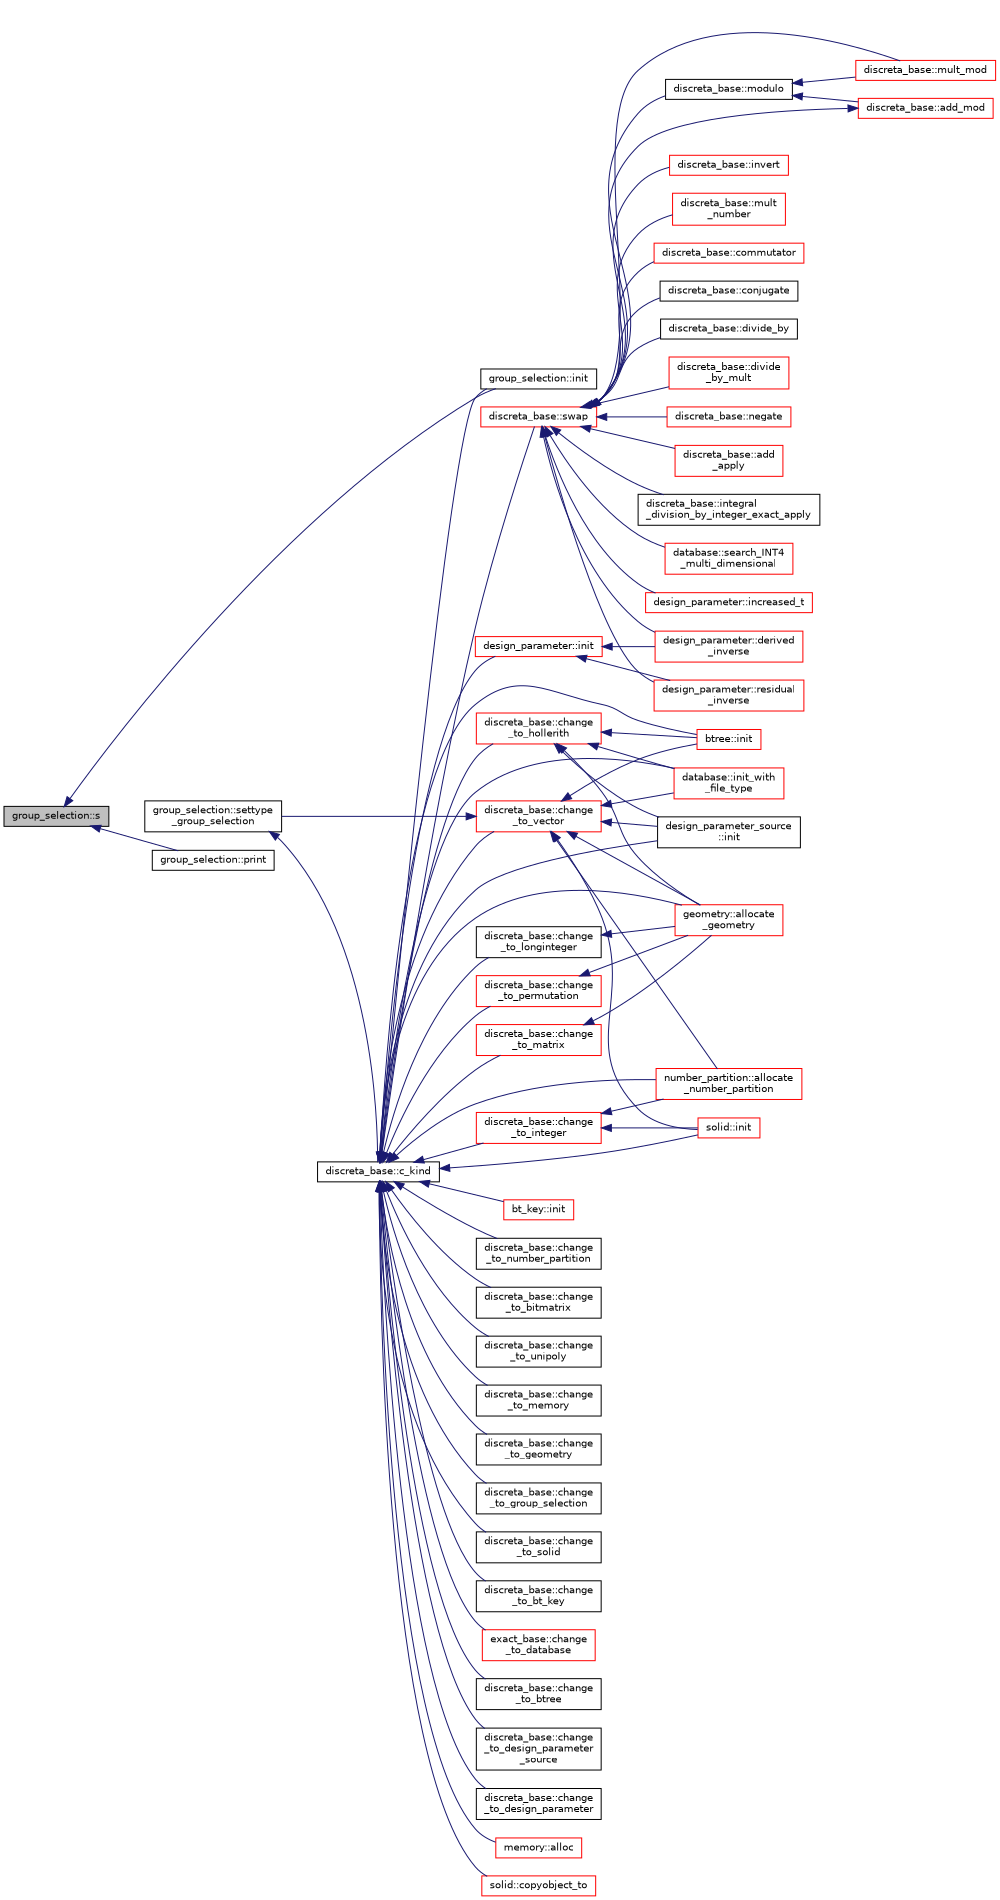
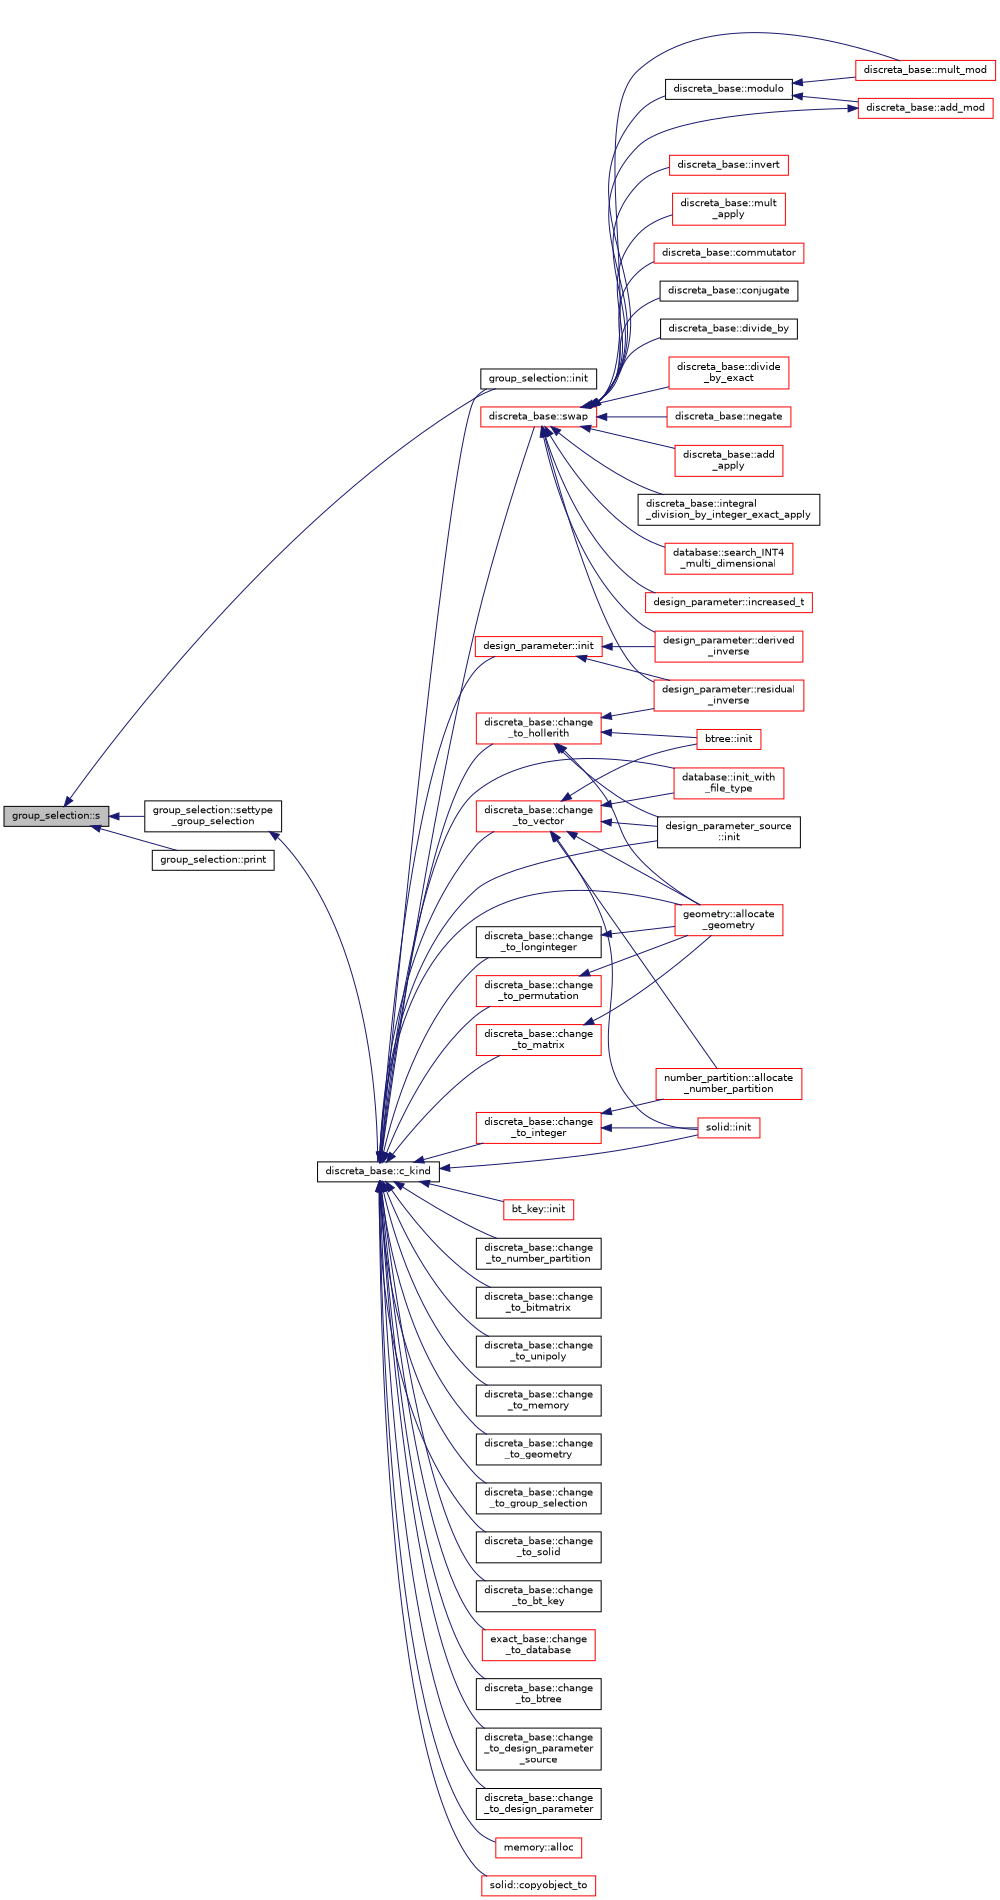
(729, 209) -> (729, 209)
(729, 373) -> (729, 373)
(469, 713) -> none
(623, 754) -> (633, 712)
(374, 816) -> (132, 816)
(518, 1092) -> none
